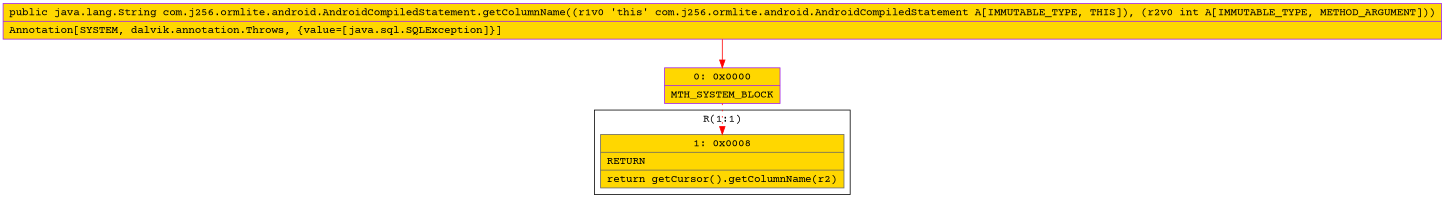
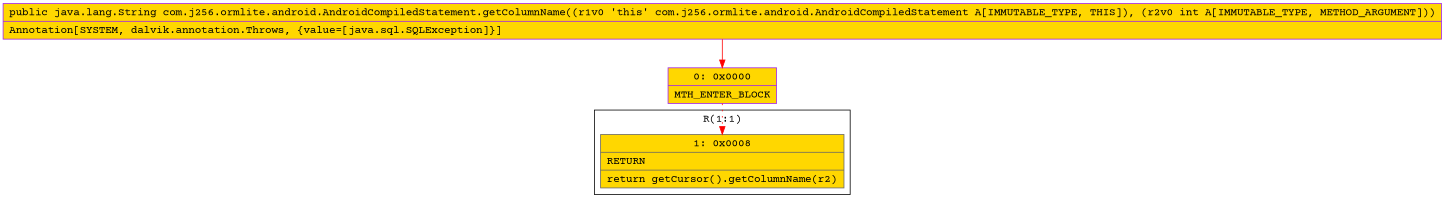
(722, 94) -> (722, 94)
